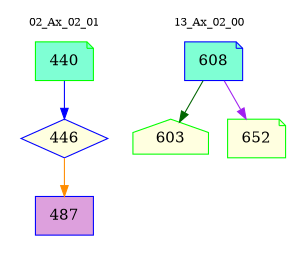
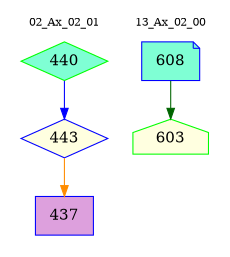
(64, 61) -> (64, 61)
(64, 138) -> (64, 138)
(257, 138) -> none
(64, 216) -> (64, 216)
